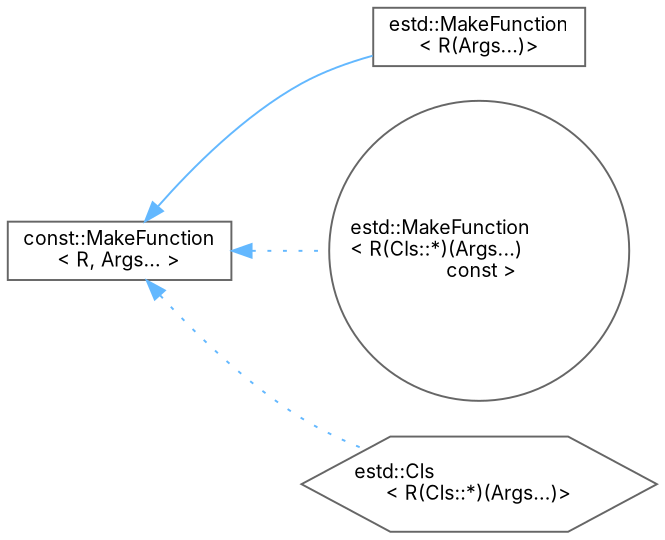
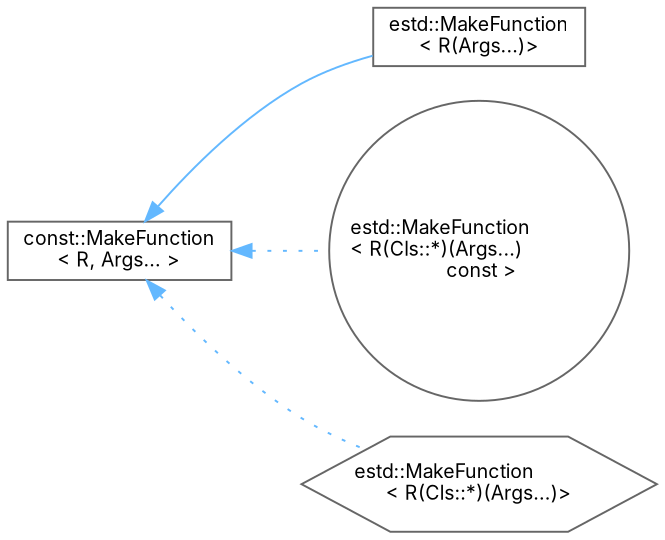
(479, 484) -> (479, 484)
